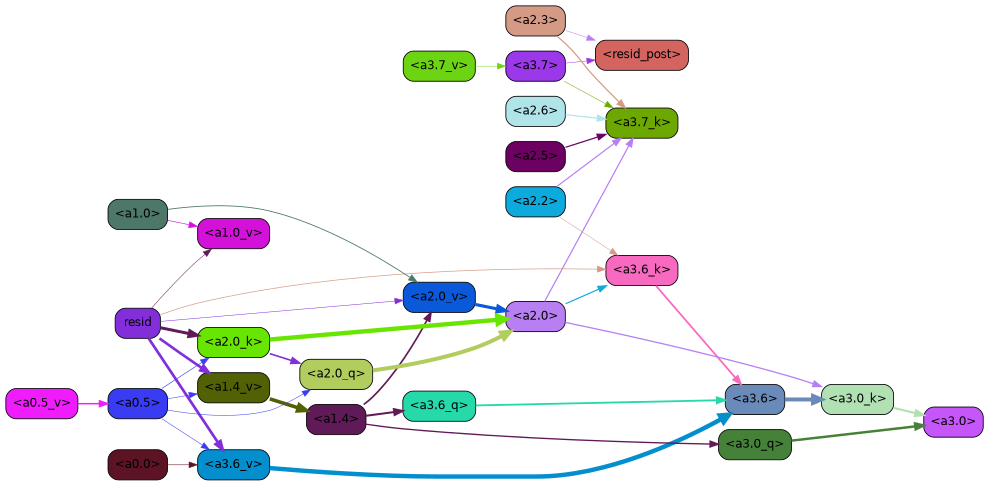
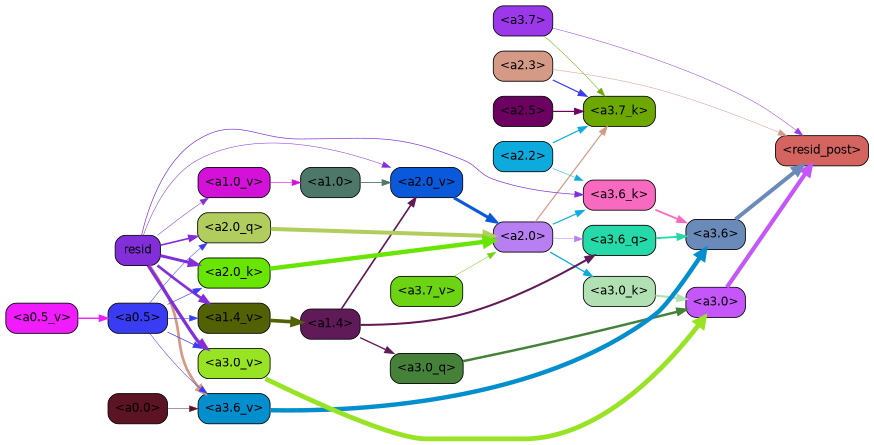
(576, 34) -> (668, 92)
(486, 66) -> (471, 266)
(588, 69) -> (566, 86)
(536, 111) -> none
(585, 165) -> (566, 136)
(178, 223) -> (281, 183)
(587, 223) -> (567, 180)
none -> (766, 230)
(586, 235) -> (564, 173)
none -> (564, 238)
(377, 276) -> (333, 139)
(177, 280) -> (179, 219)
(175, 331) -> (175, 259)
(690, 350) -> (568, 262)
(281, 357) -> (175, 242)
none -> (234, 363)
(183, 390) -> (177, 326)
(799, 399) -> (765, 195)
